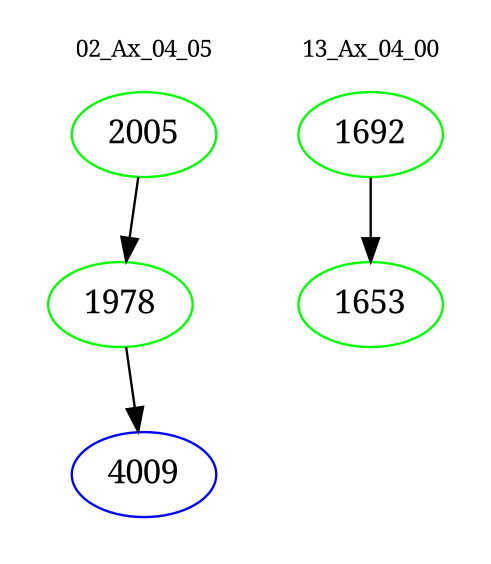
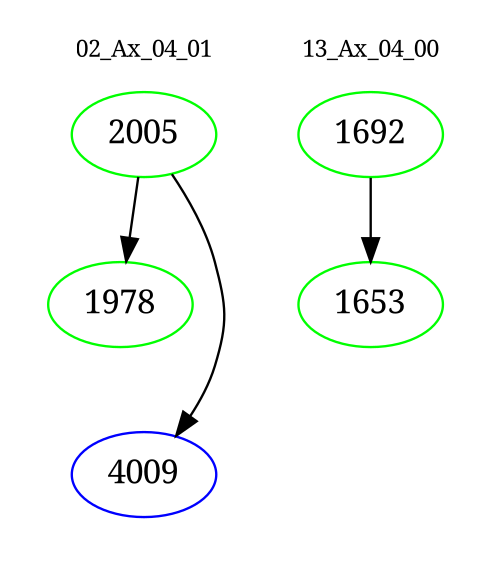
(144, 51) -> (144, 51)
(130, 377) -> (222, 293)
